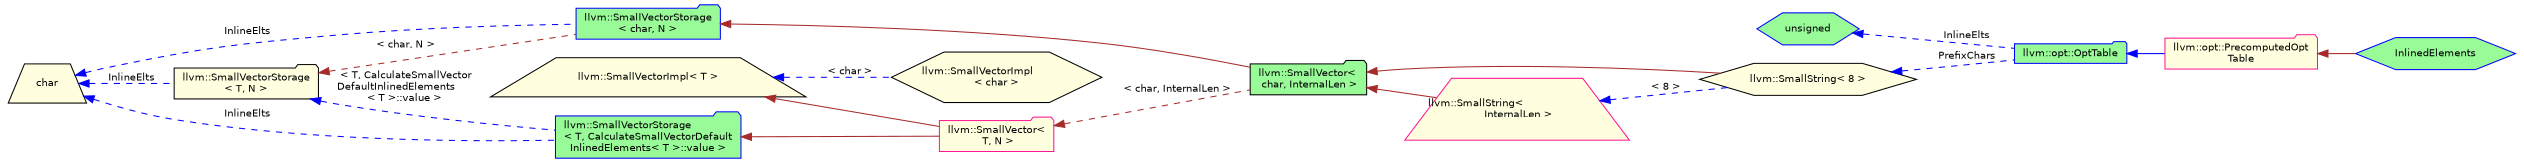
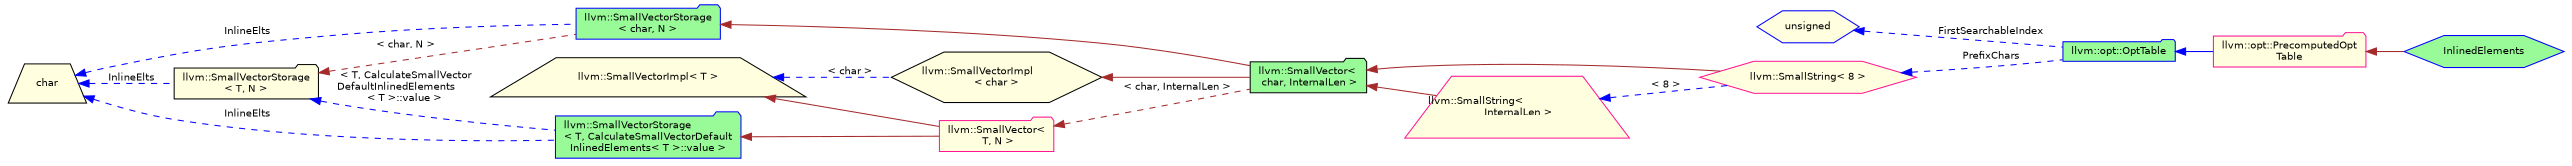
(1808, 29) -> (1808, 27)
(1966, 36) -> (1990, 31)
none -> (1181, 77)
(1808, 79) -> (1808, 77)
